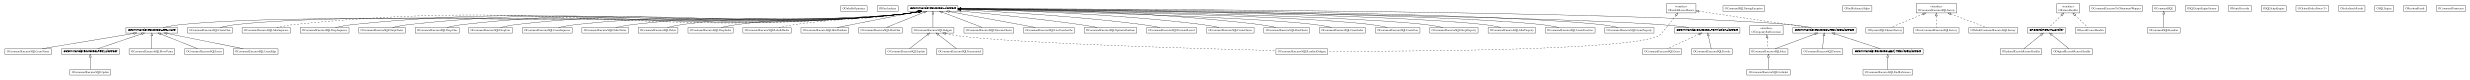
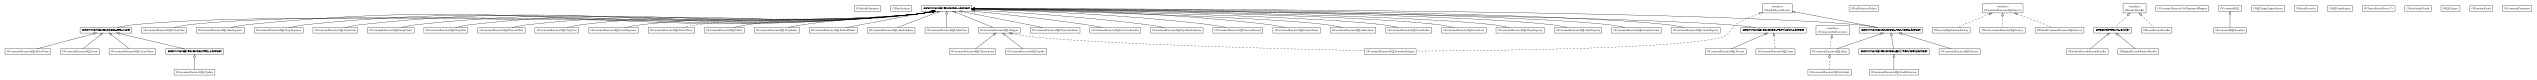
(1744, 8) -> none
(469, 15) -> (441, 14)
(767, 19) -> (807, 19)
(848, 19) -> (888, 20)
(1753, 19) -> (1836, 20)
none -> (335, 30)
none -> (501, 30)
(256, 51) -> none
(1768, 63) -> (1830, 63)
